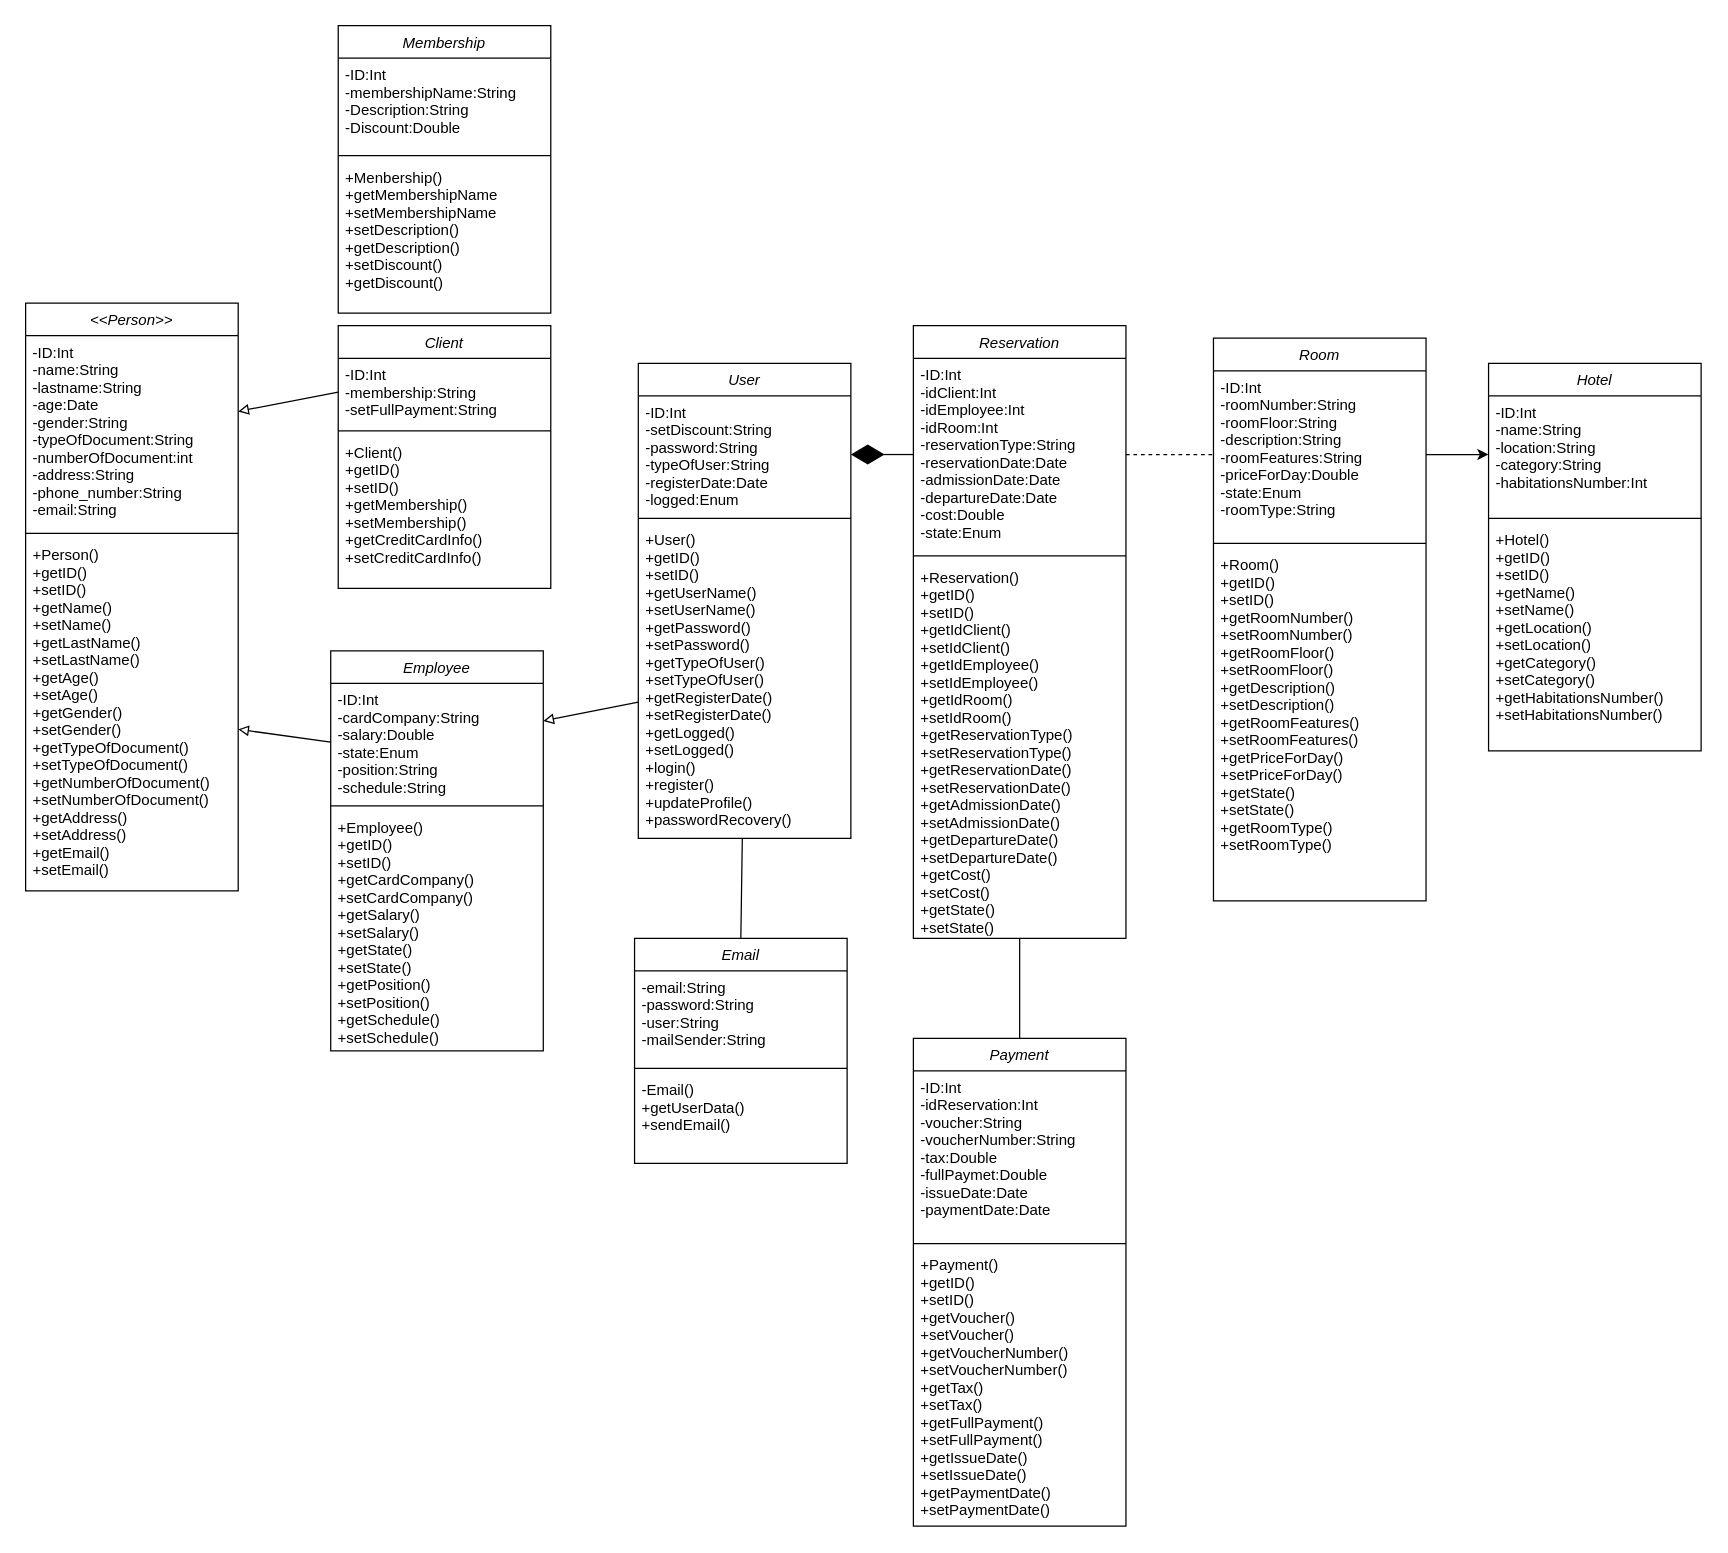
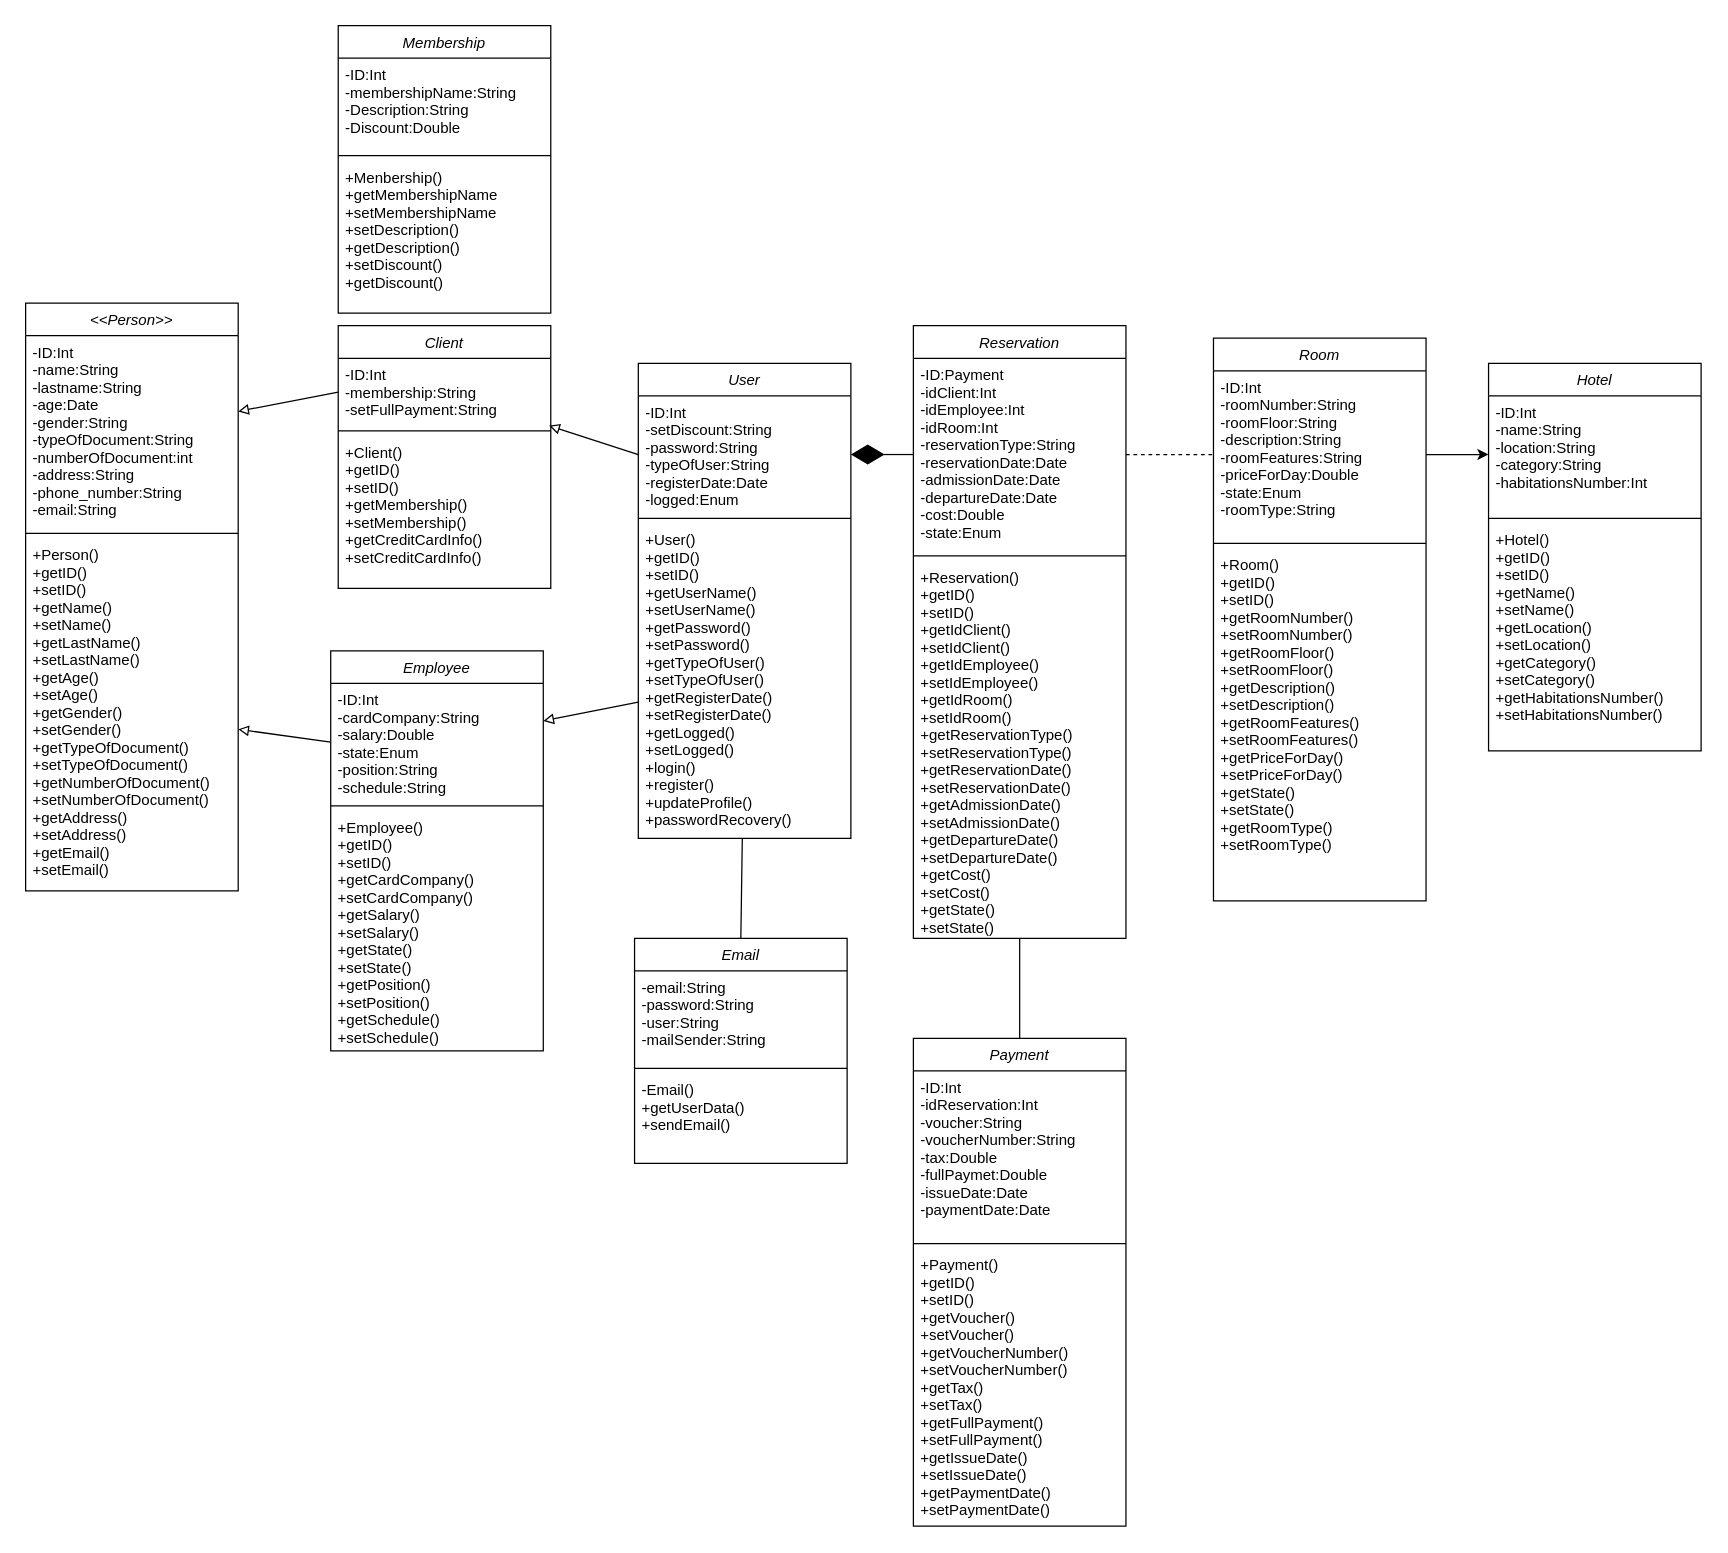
(947, 375) -> (964, 375)
none -> (598, 441)
